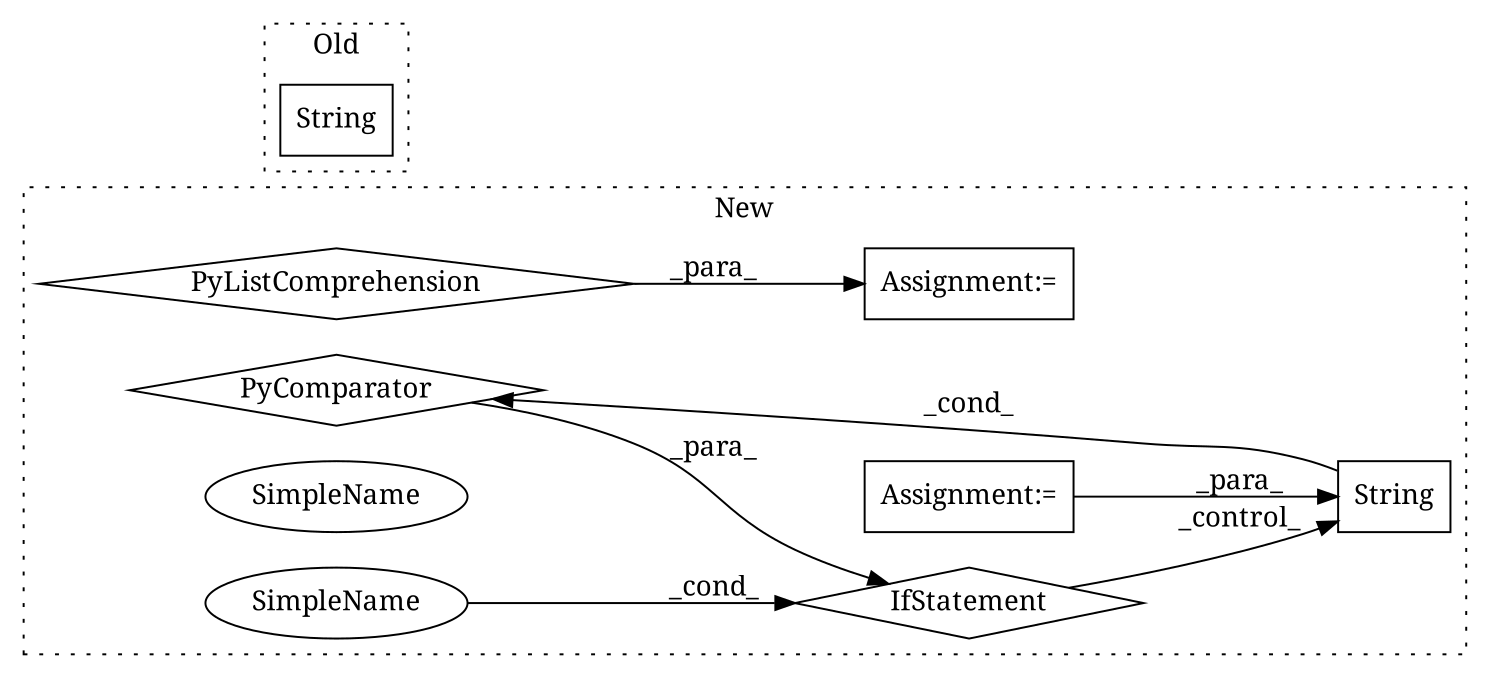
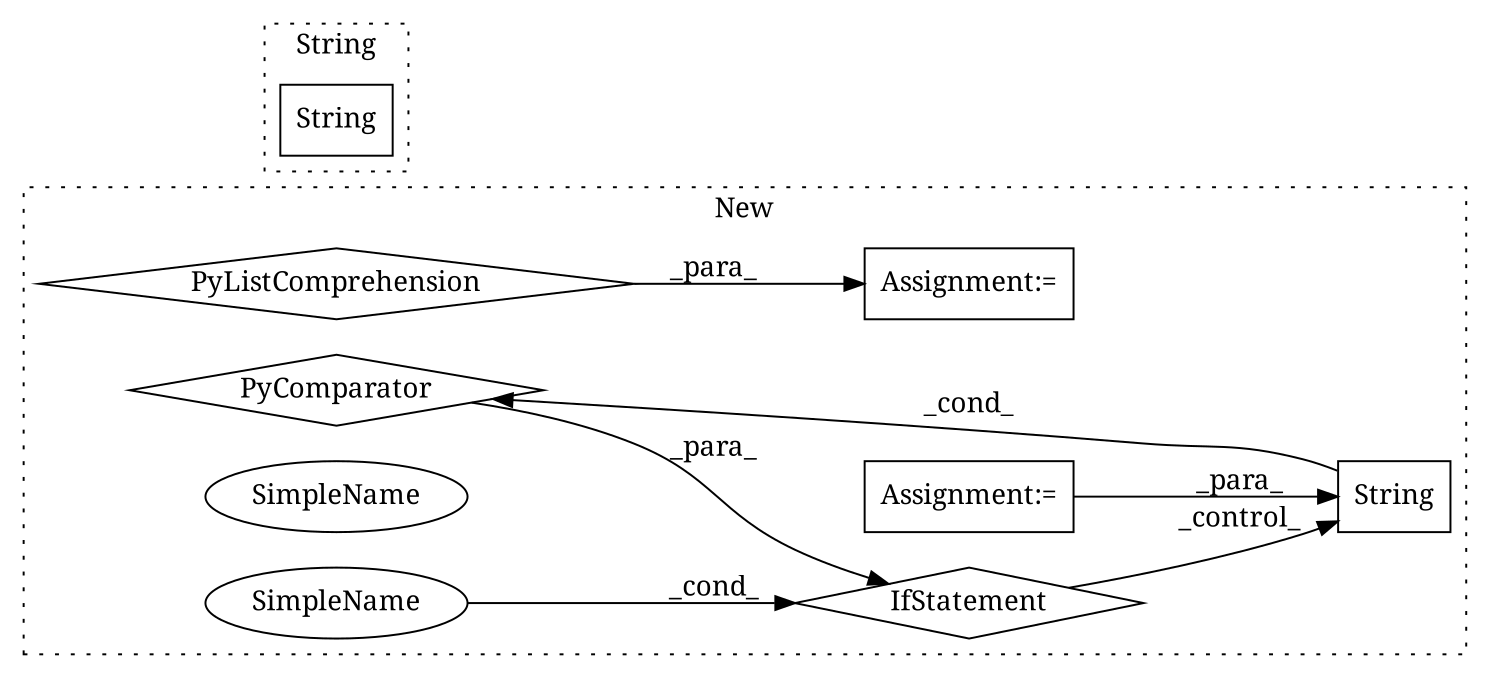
(337, 46) -> (337, 46)
